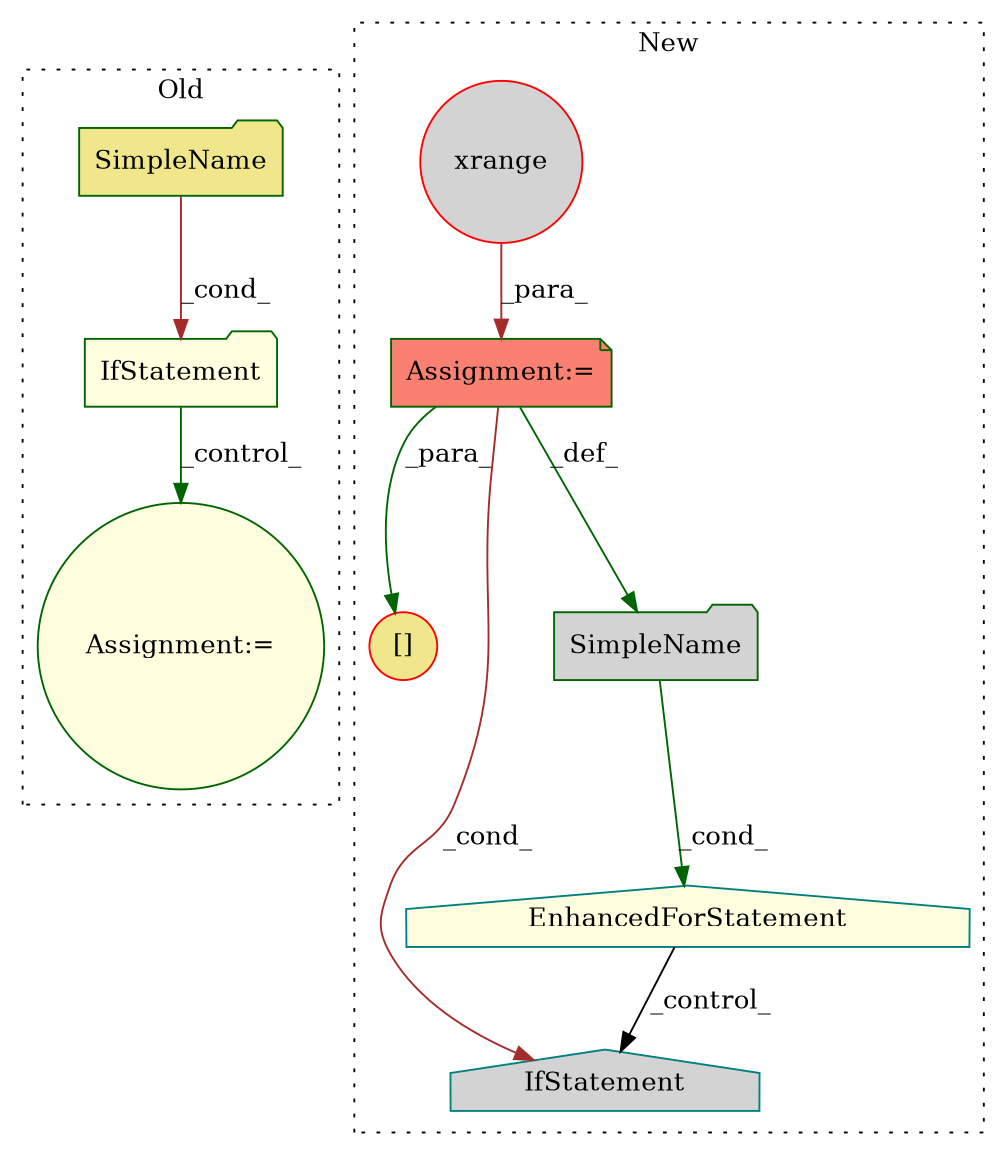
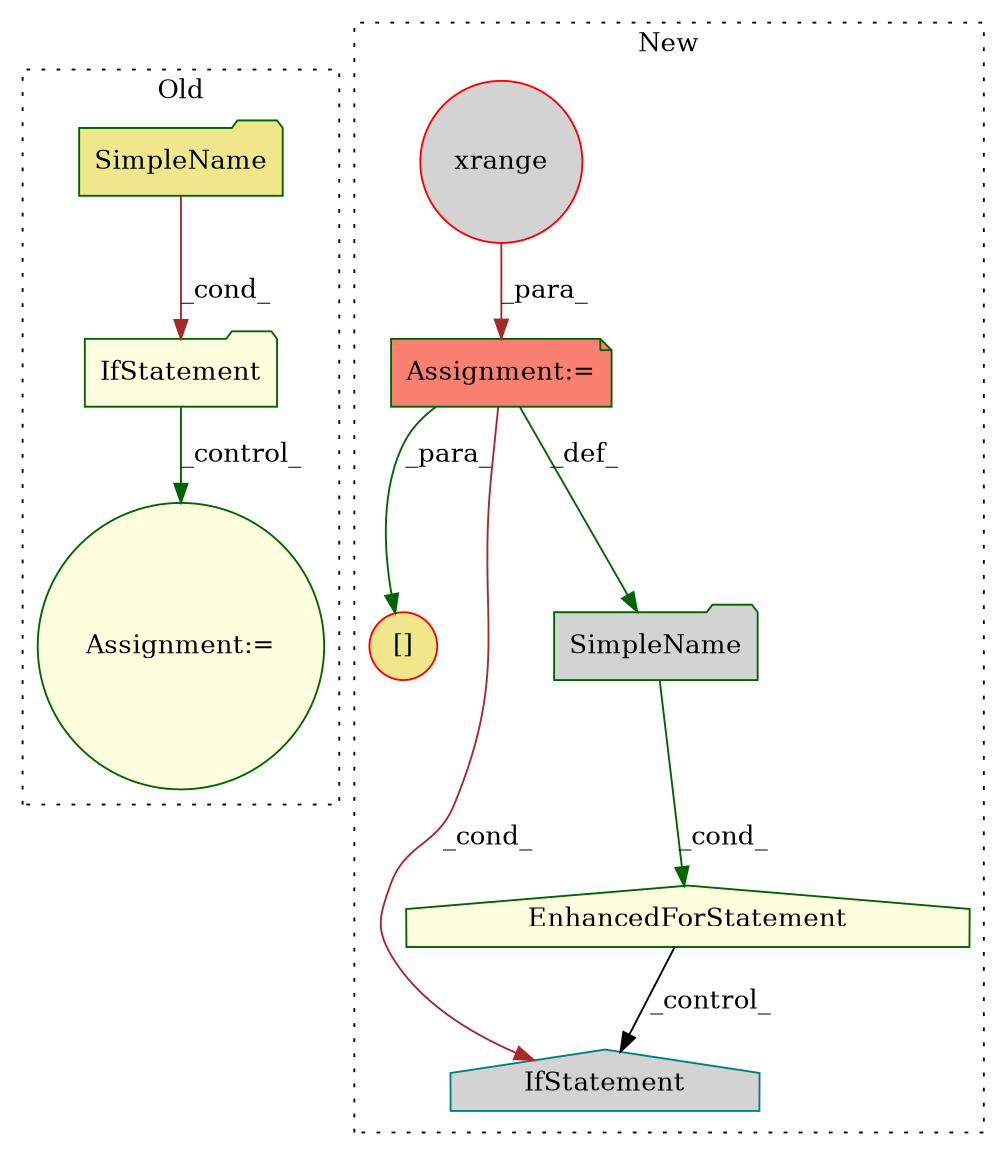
(688, 920) -> (688, 920)
